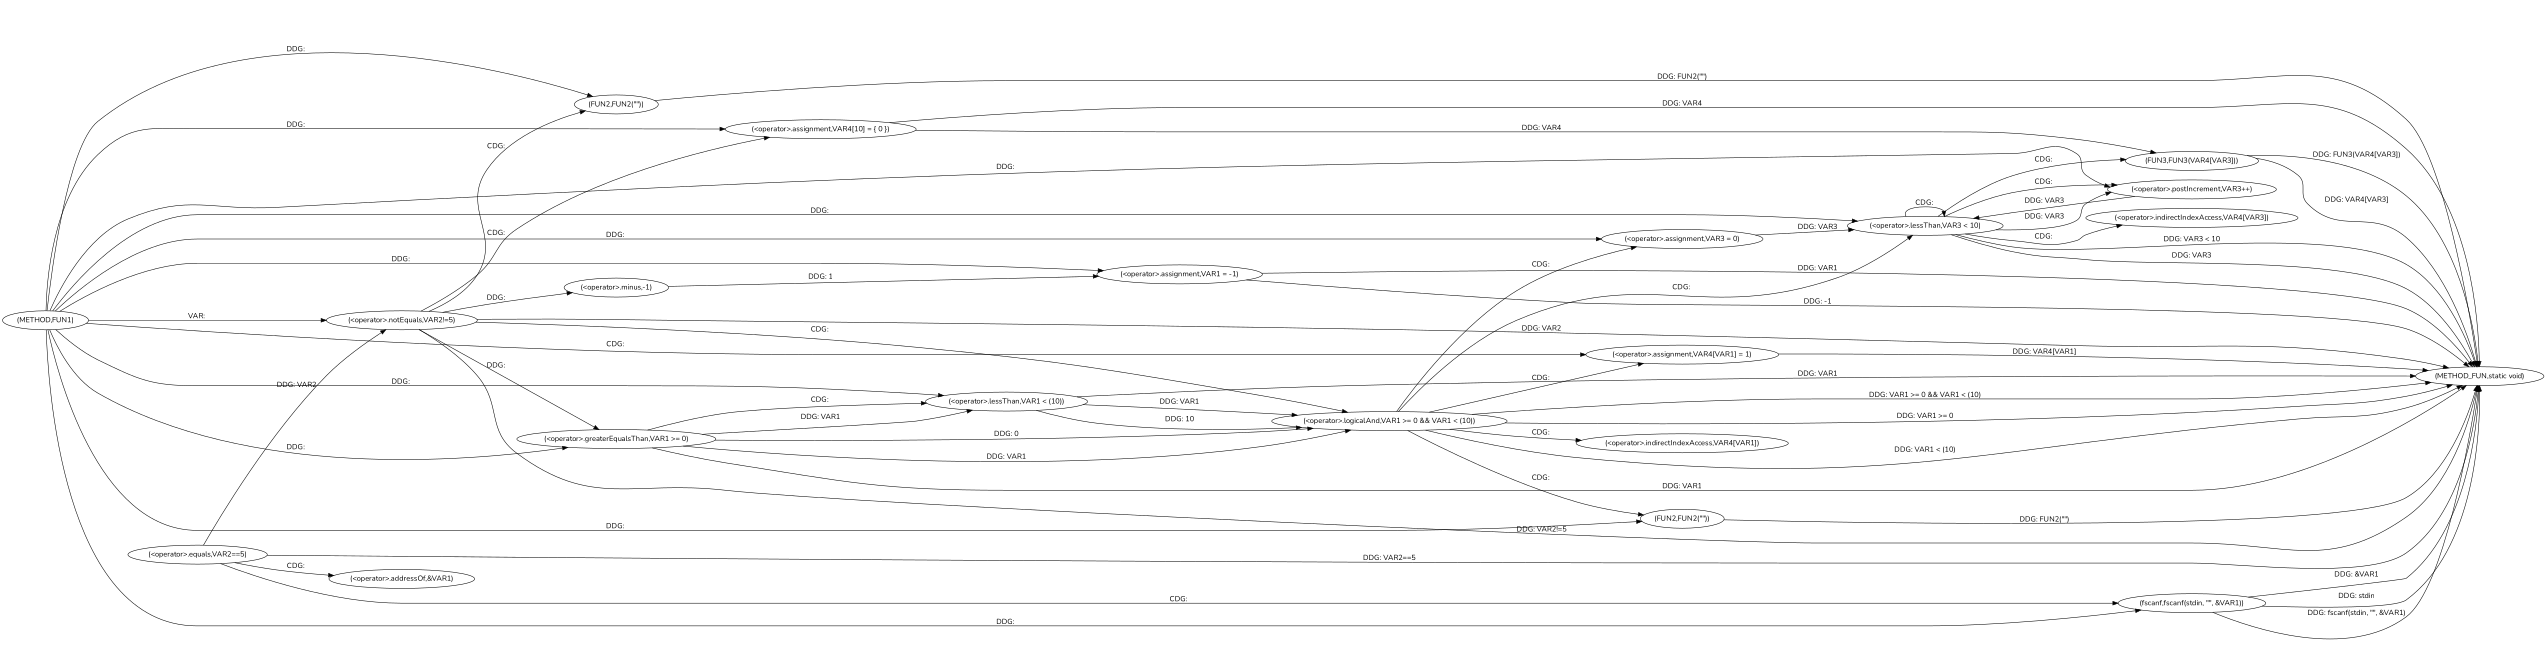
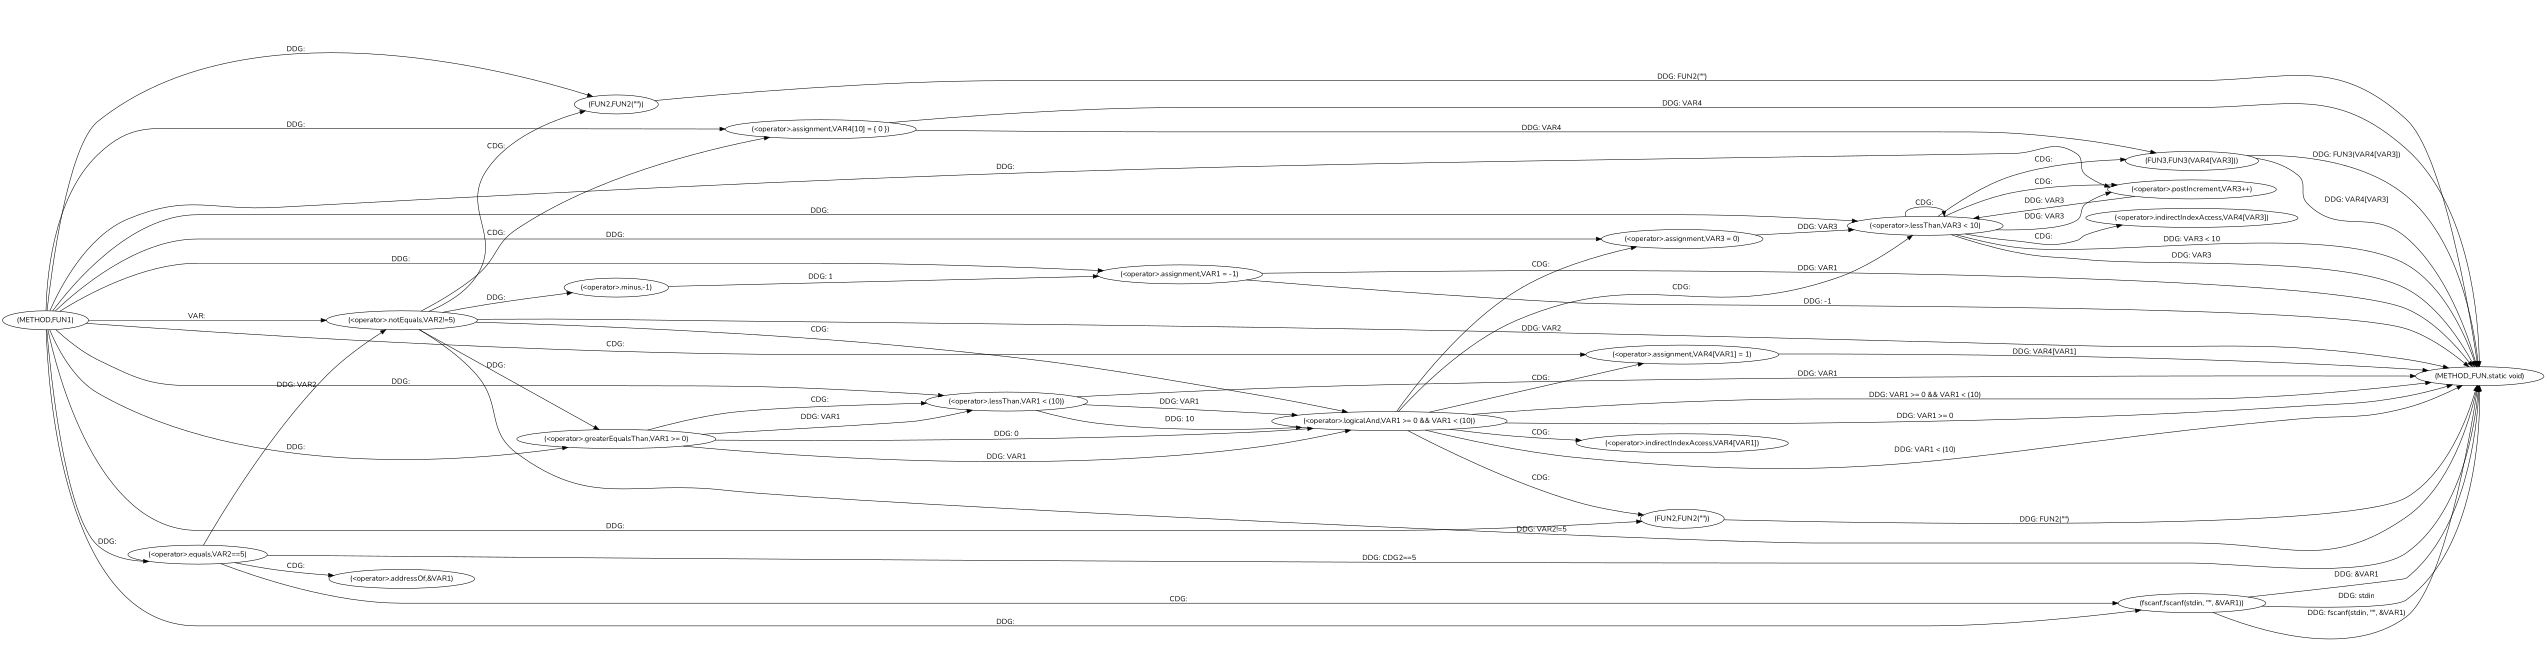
none -> (66, 465)
(1567, 490) -> none
(1389, 558) -> (1389, 558)
